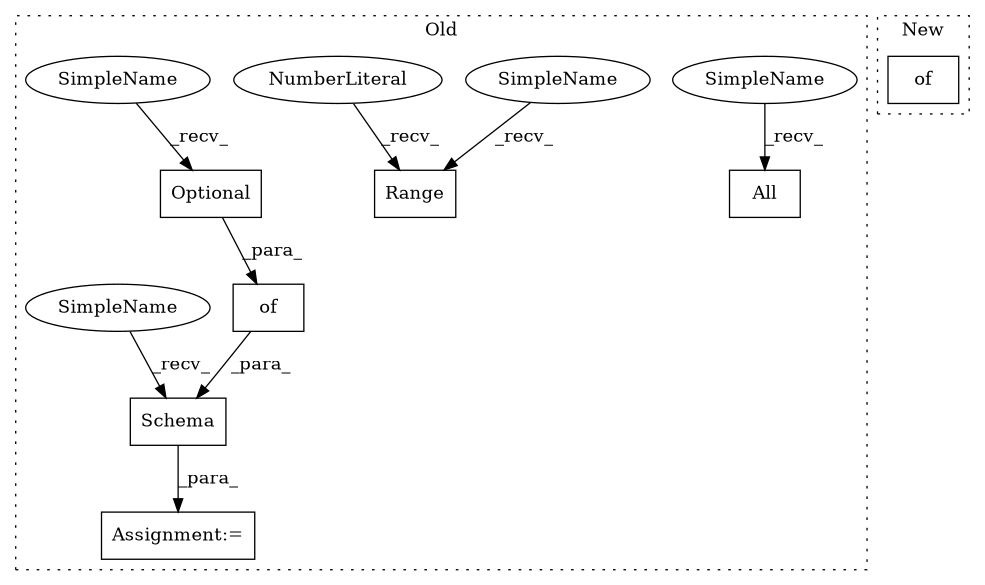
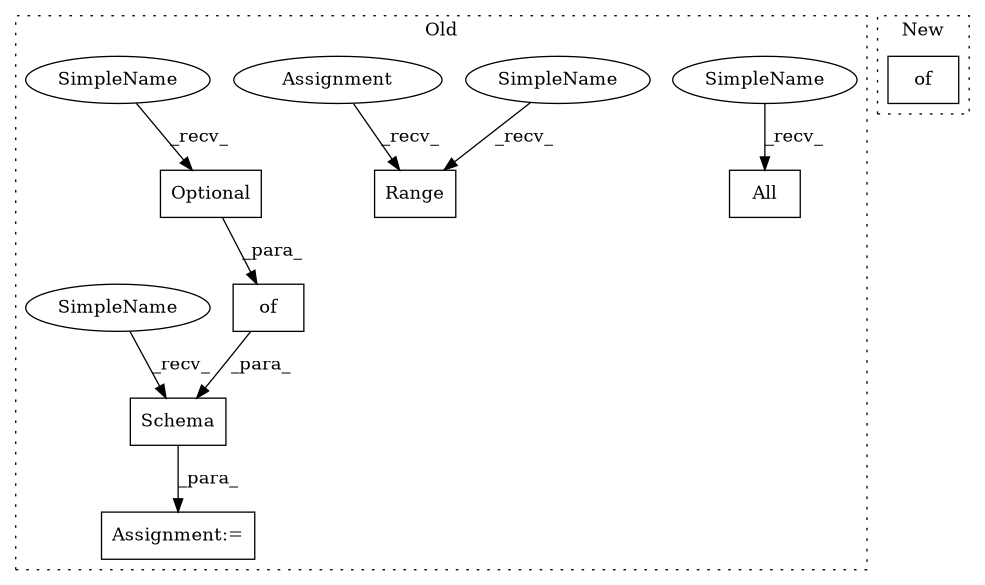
(338, 80) -> (338, 80)
